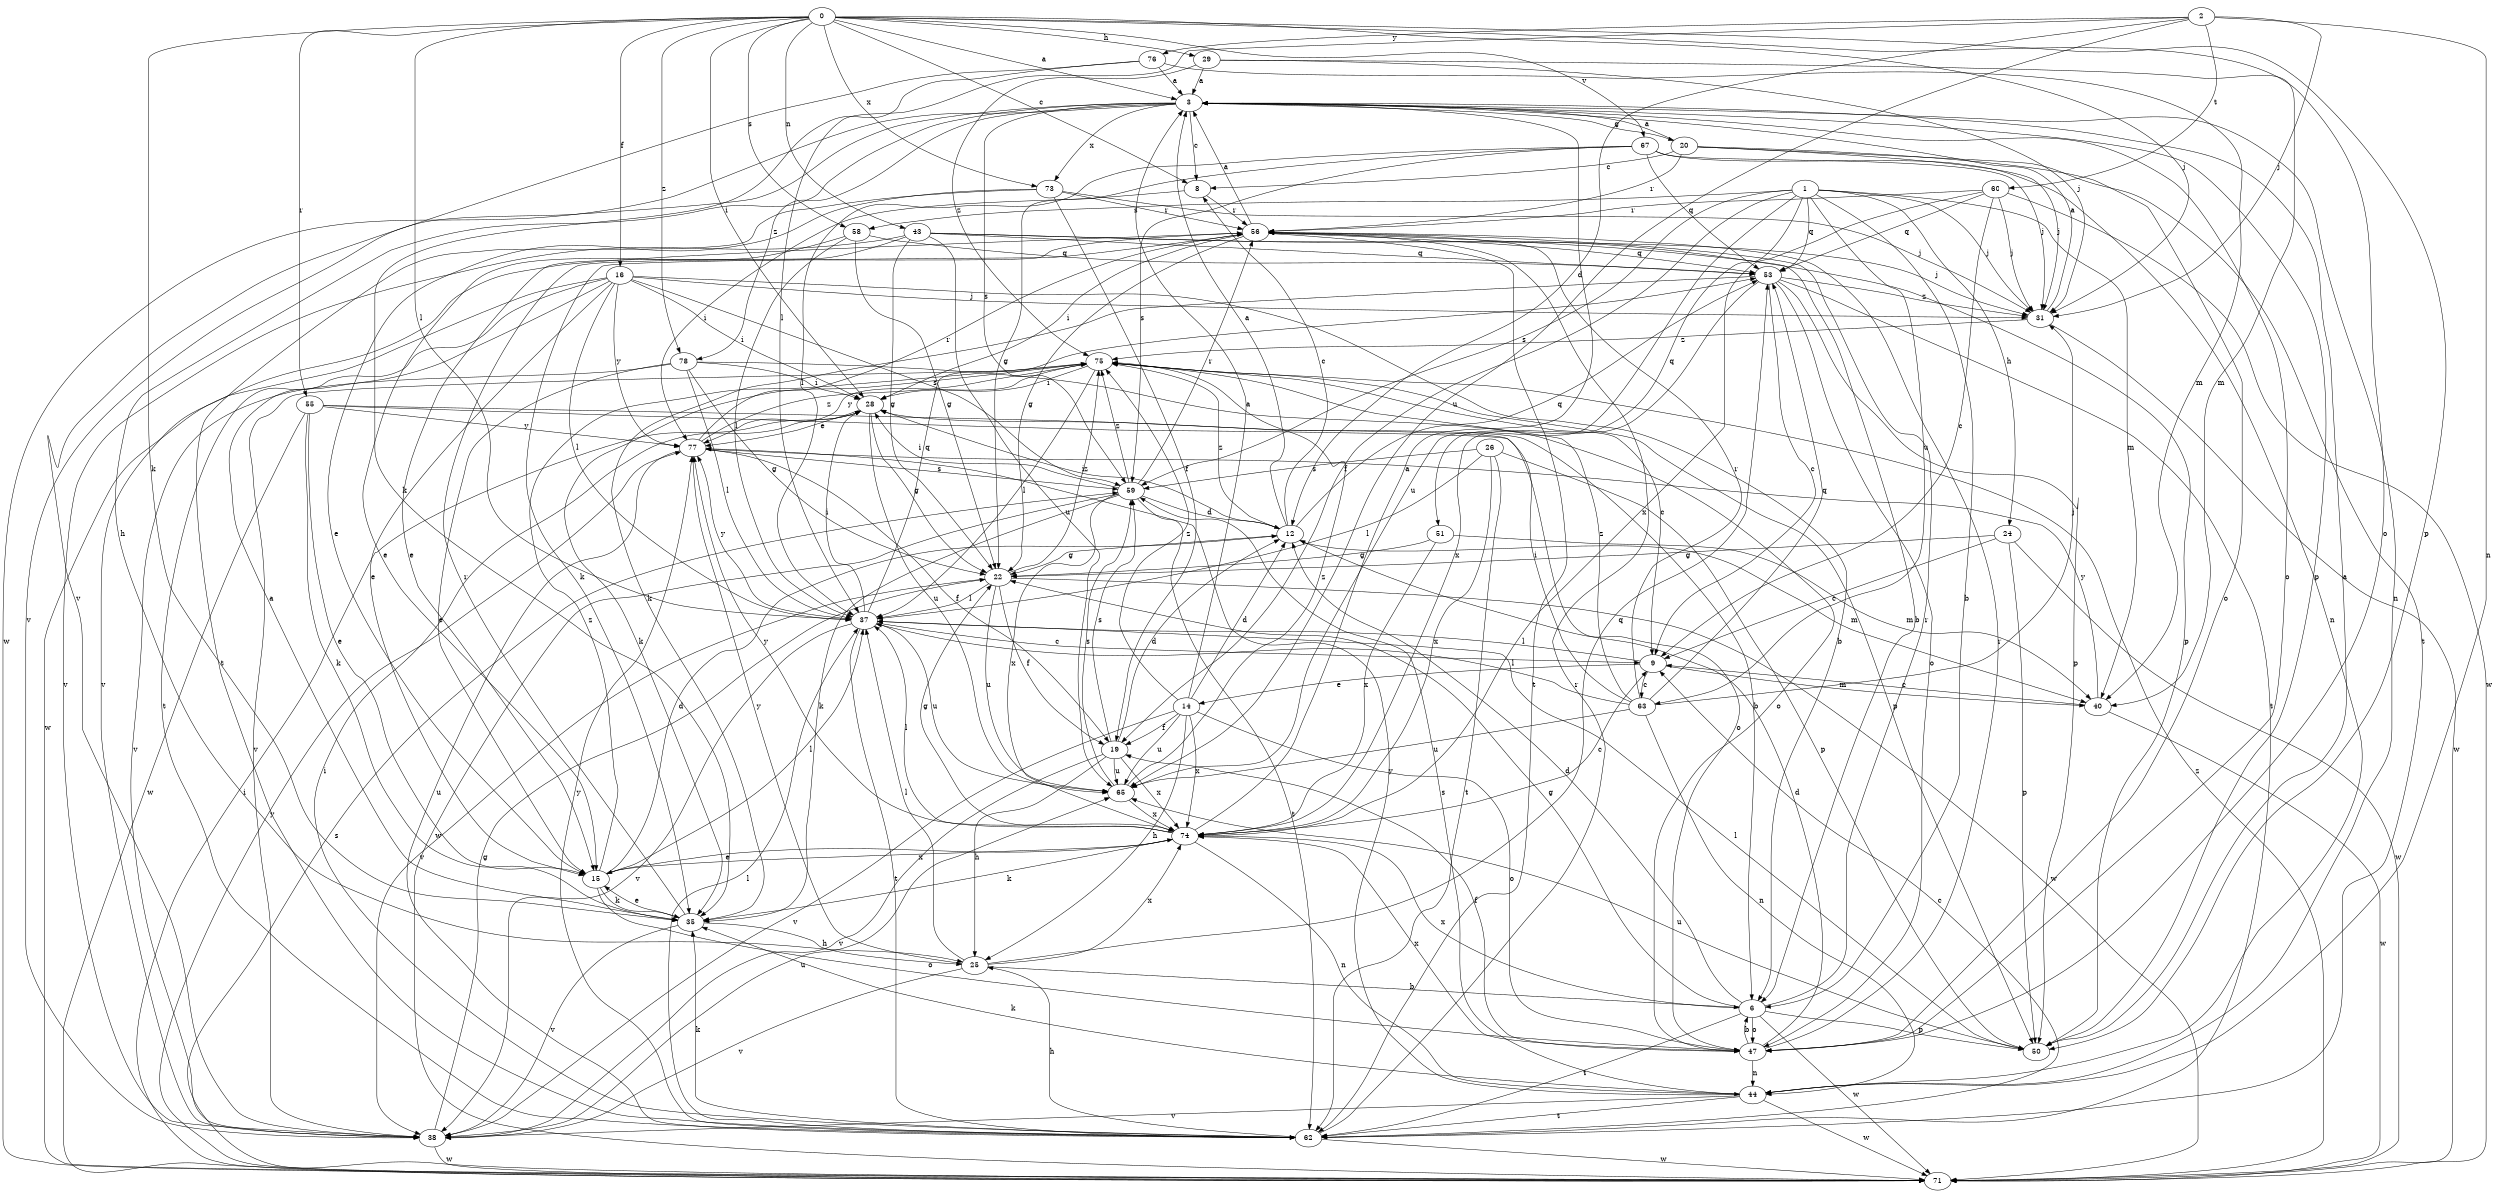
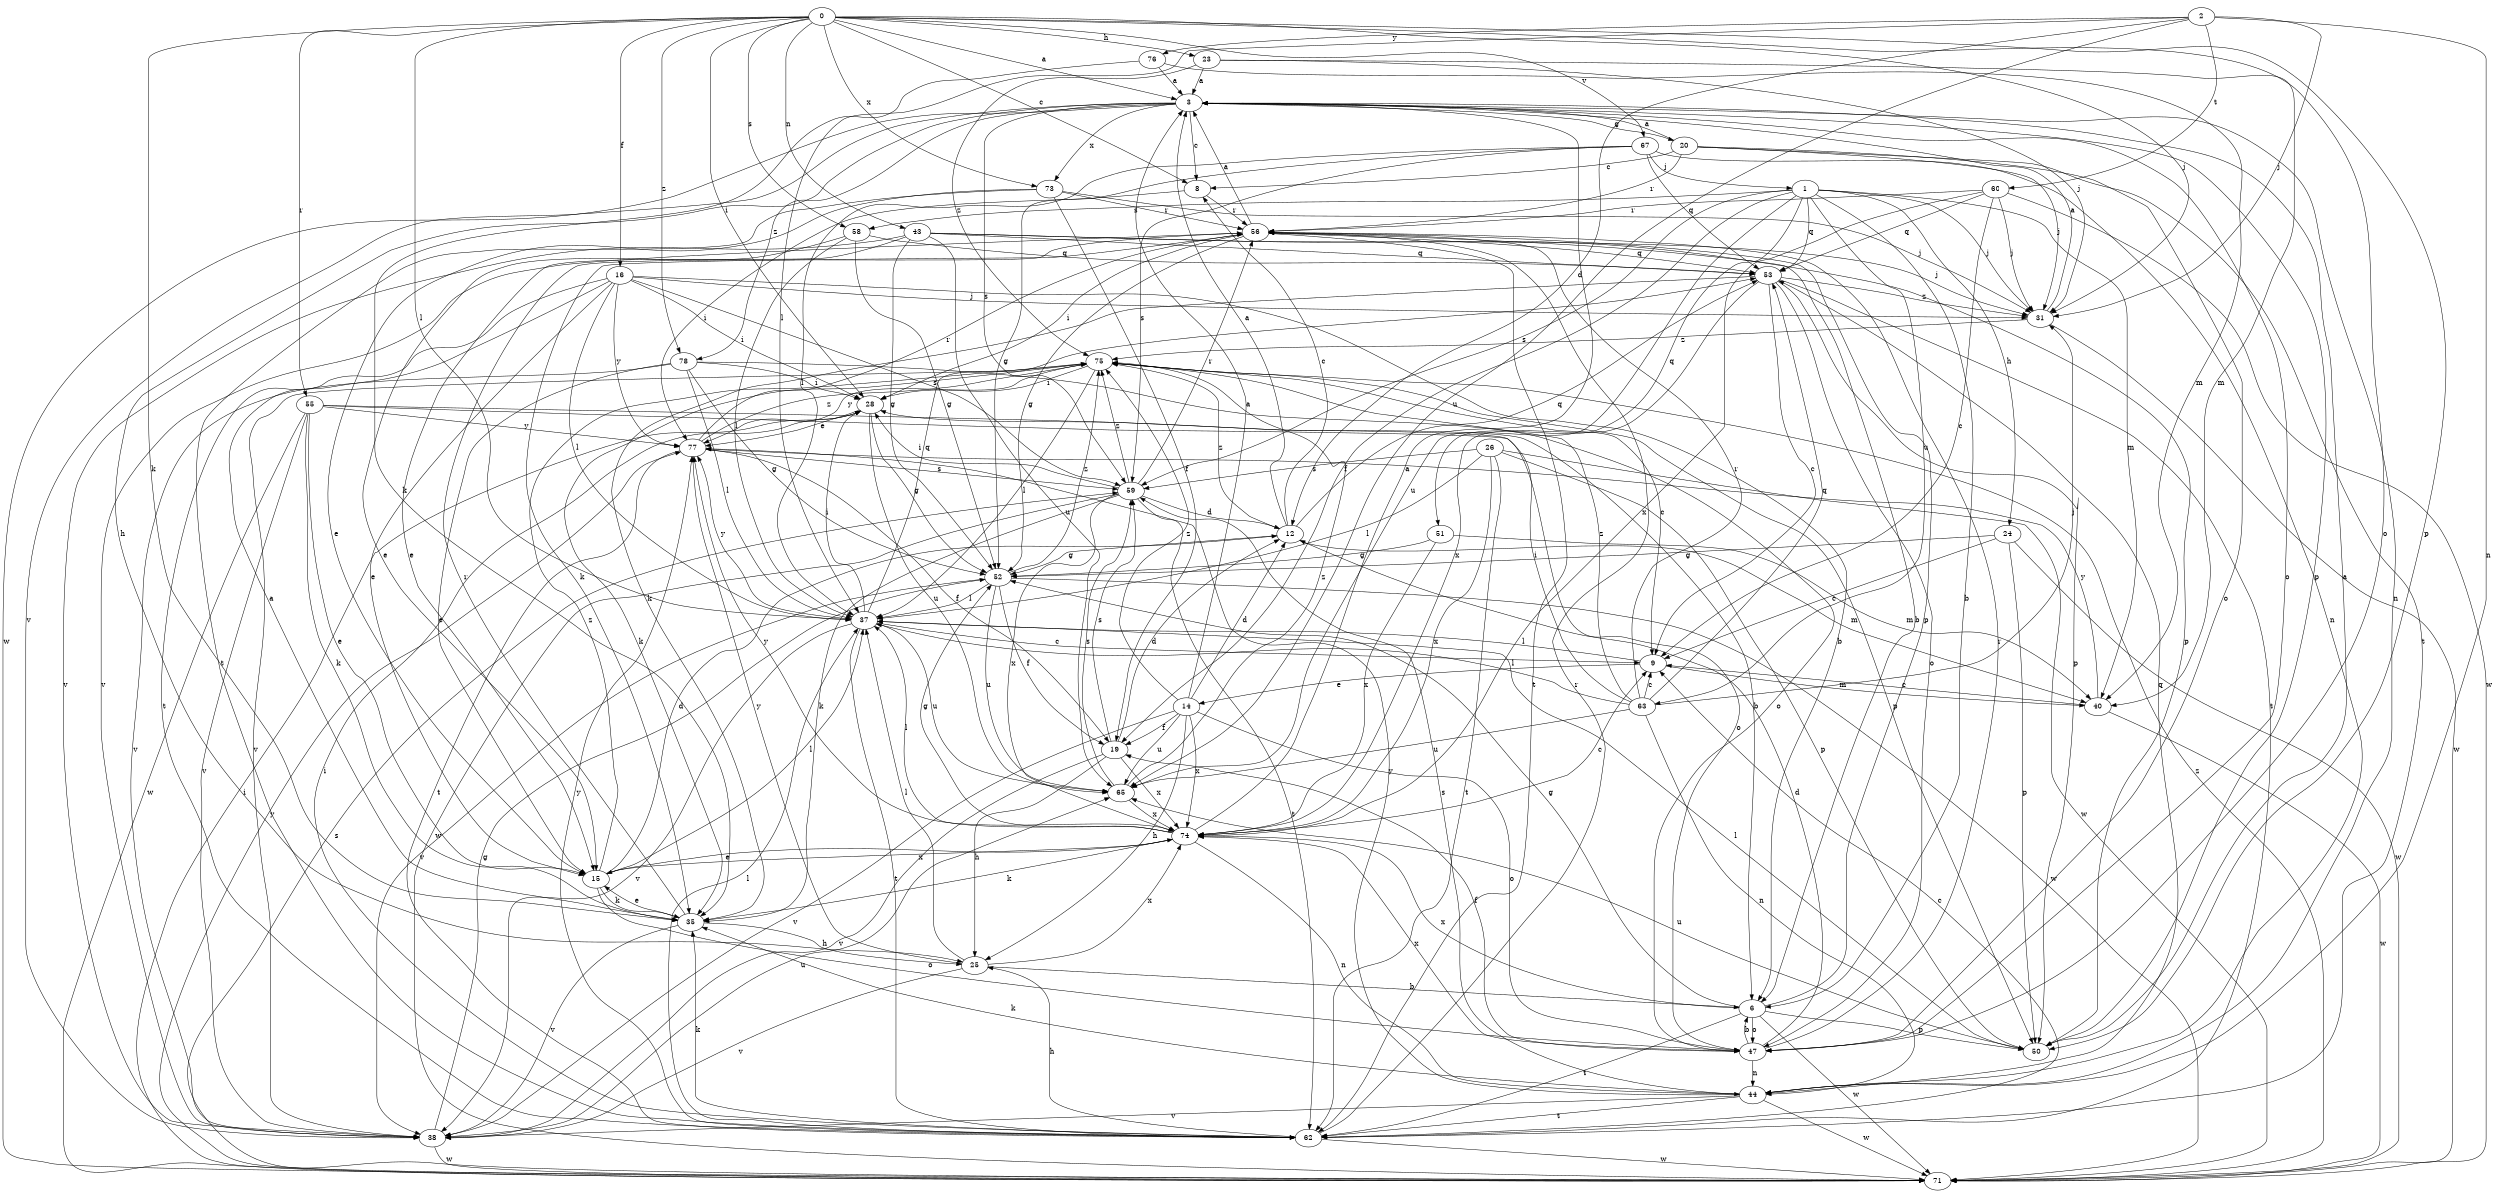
(1207, 60) -> (1207, 60)
(1926, 165) -> (1714, 183)
(139, 364) -> (201, 843)
(1093, 475) -> none
(998, 577) -> (998, 577)
(1927, 620) -> (1927, 620)
(1643, 682) -> (1647, 687)
(1541, 751) -> none
(1582, 754) -> (2162, 757)
(1114, 769) -> none
(439, 793) -> (439, 793)
(59, 1160) -> (2052, 762)
